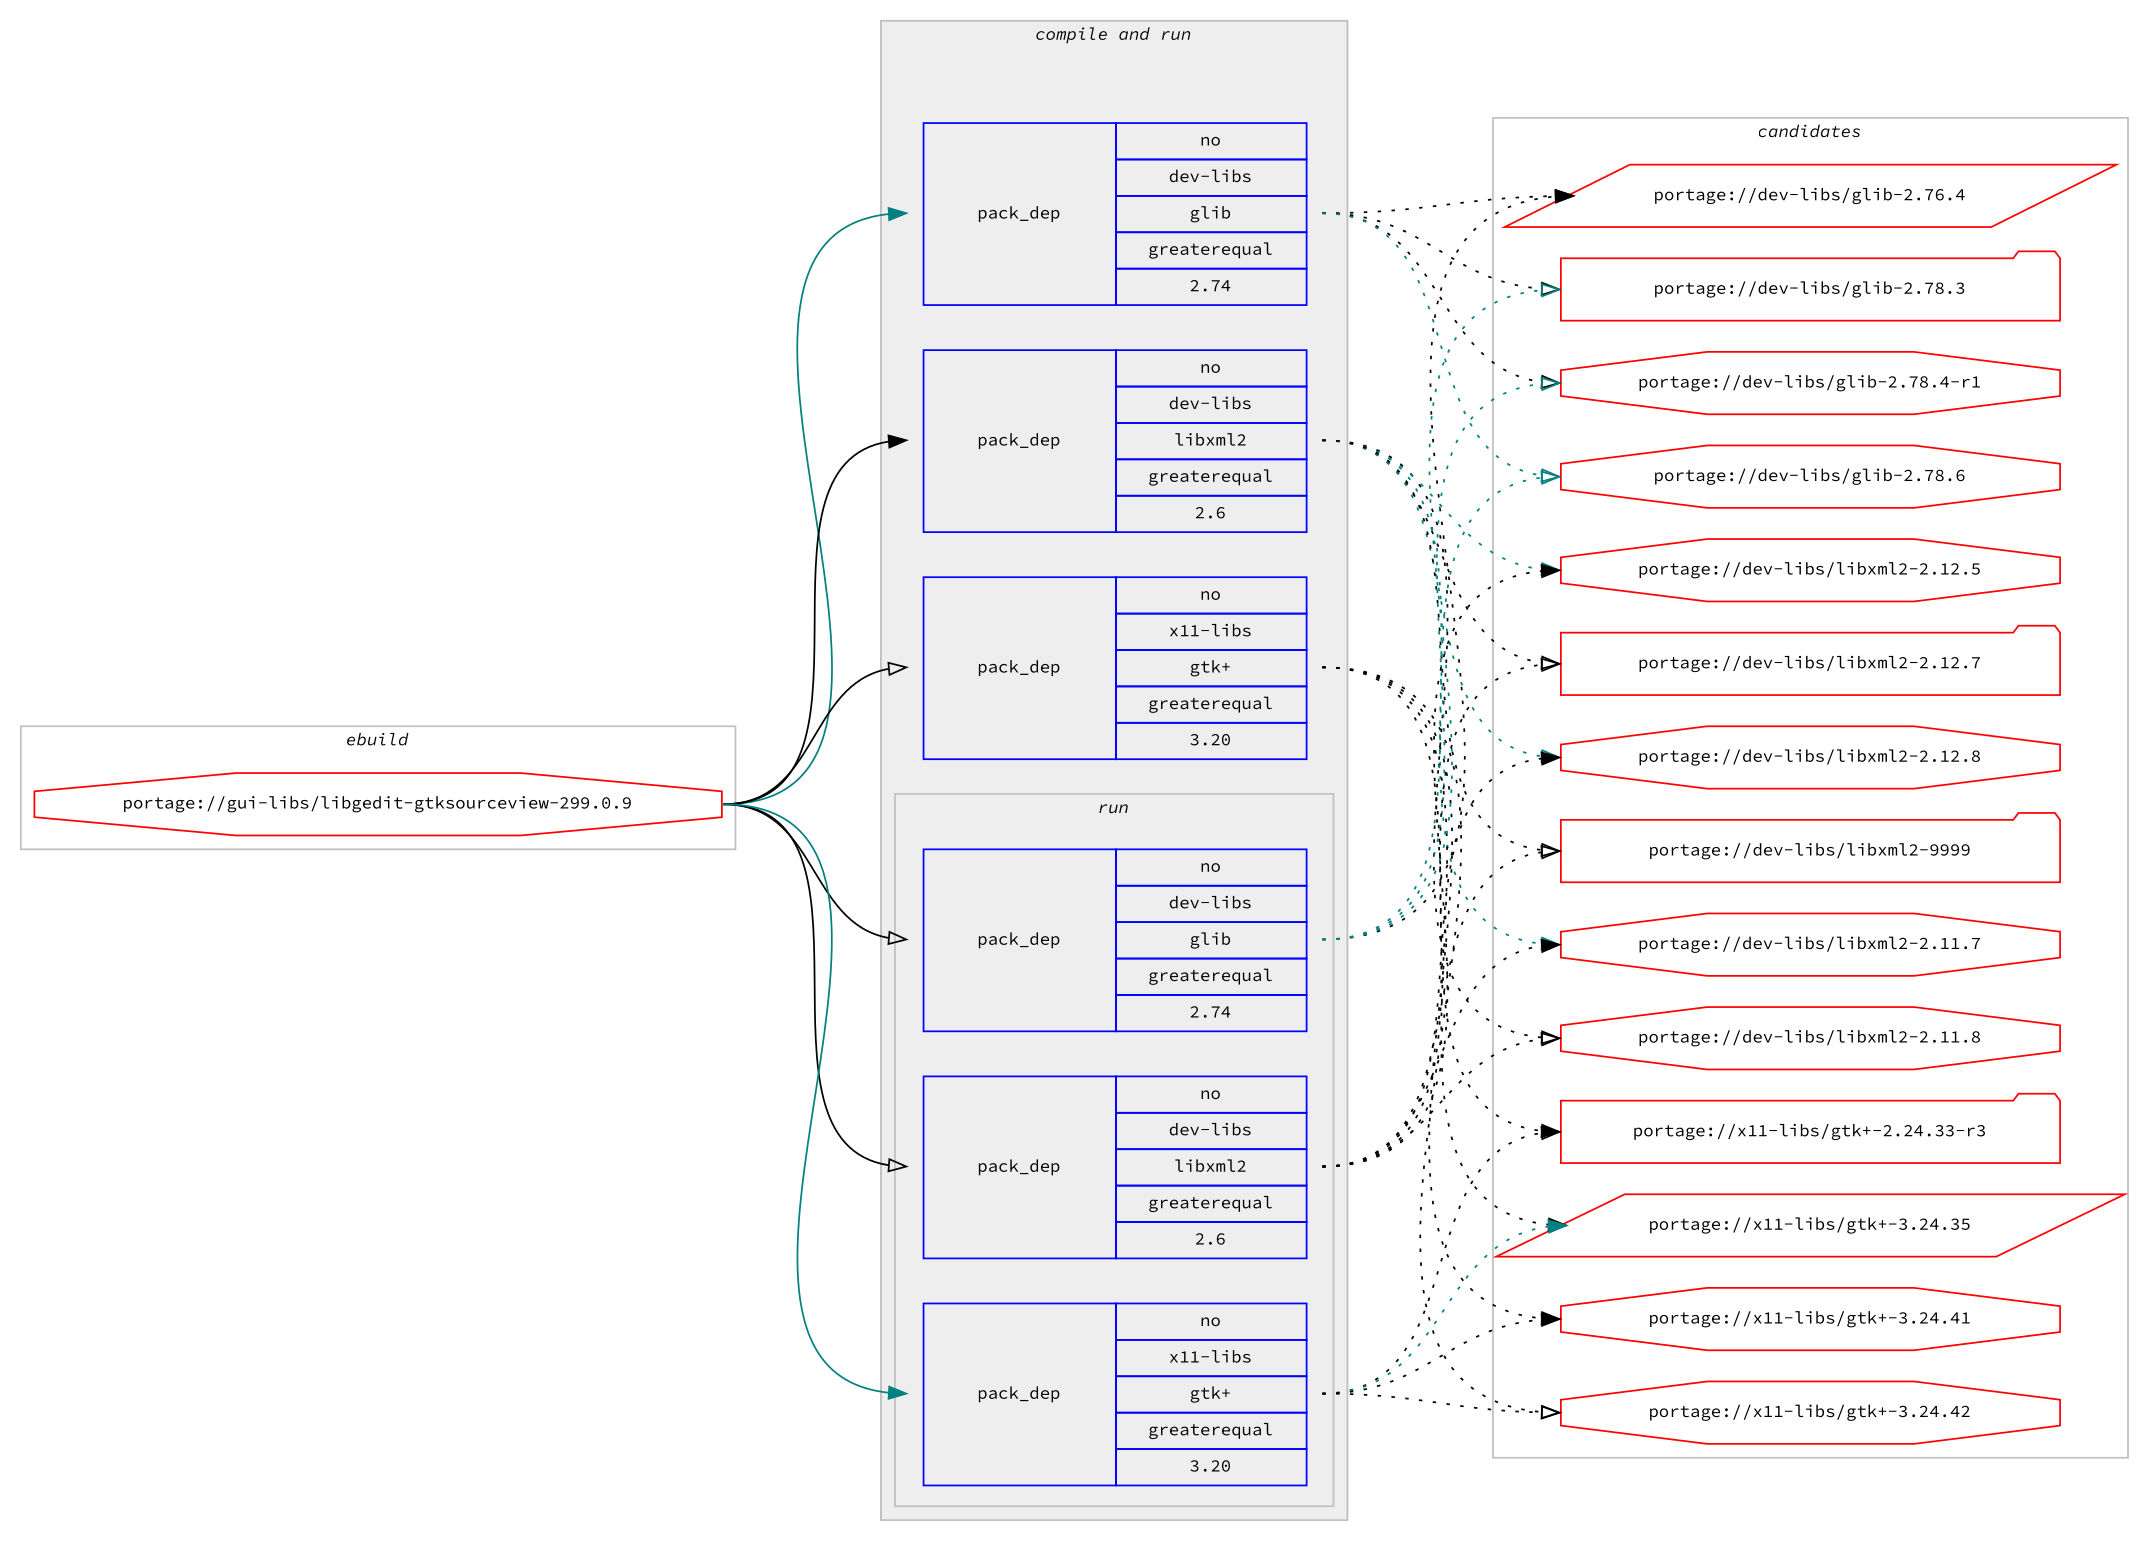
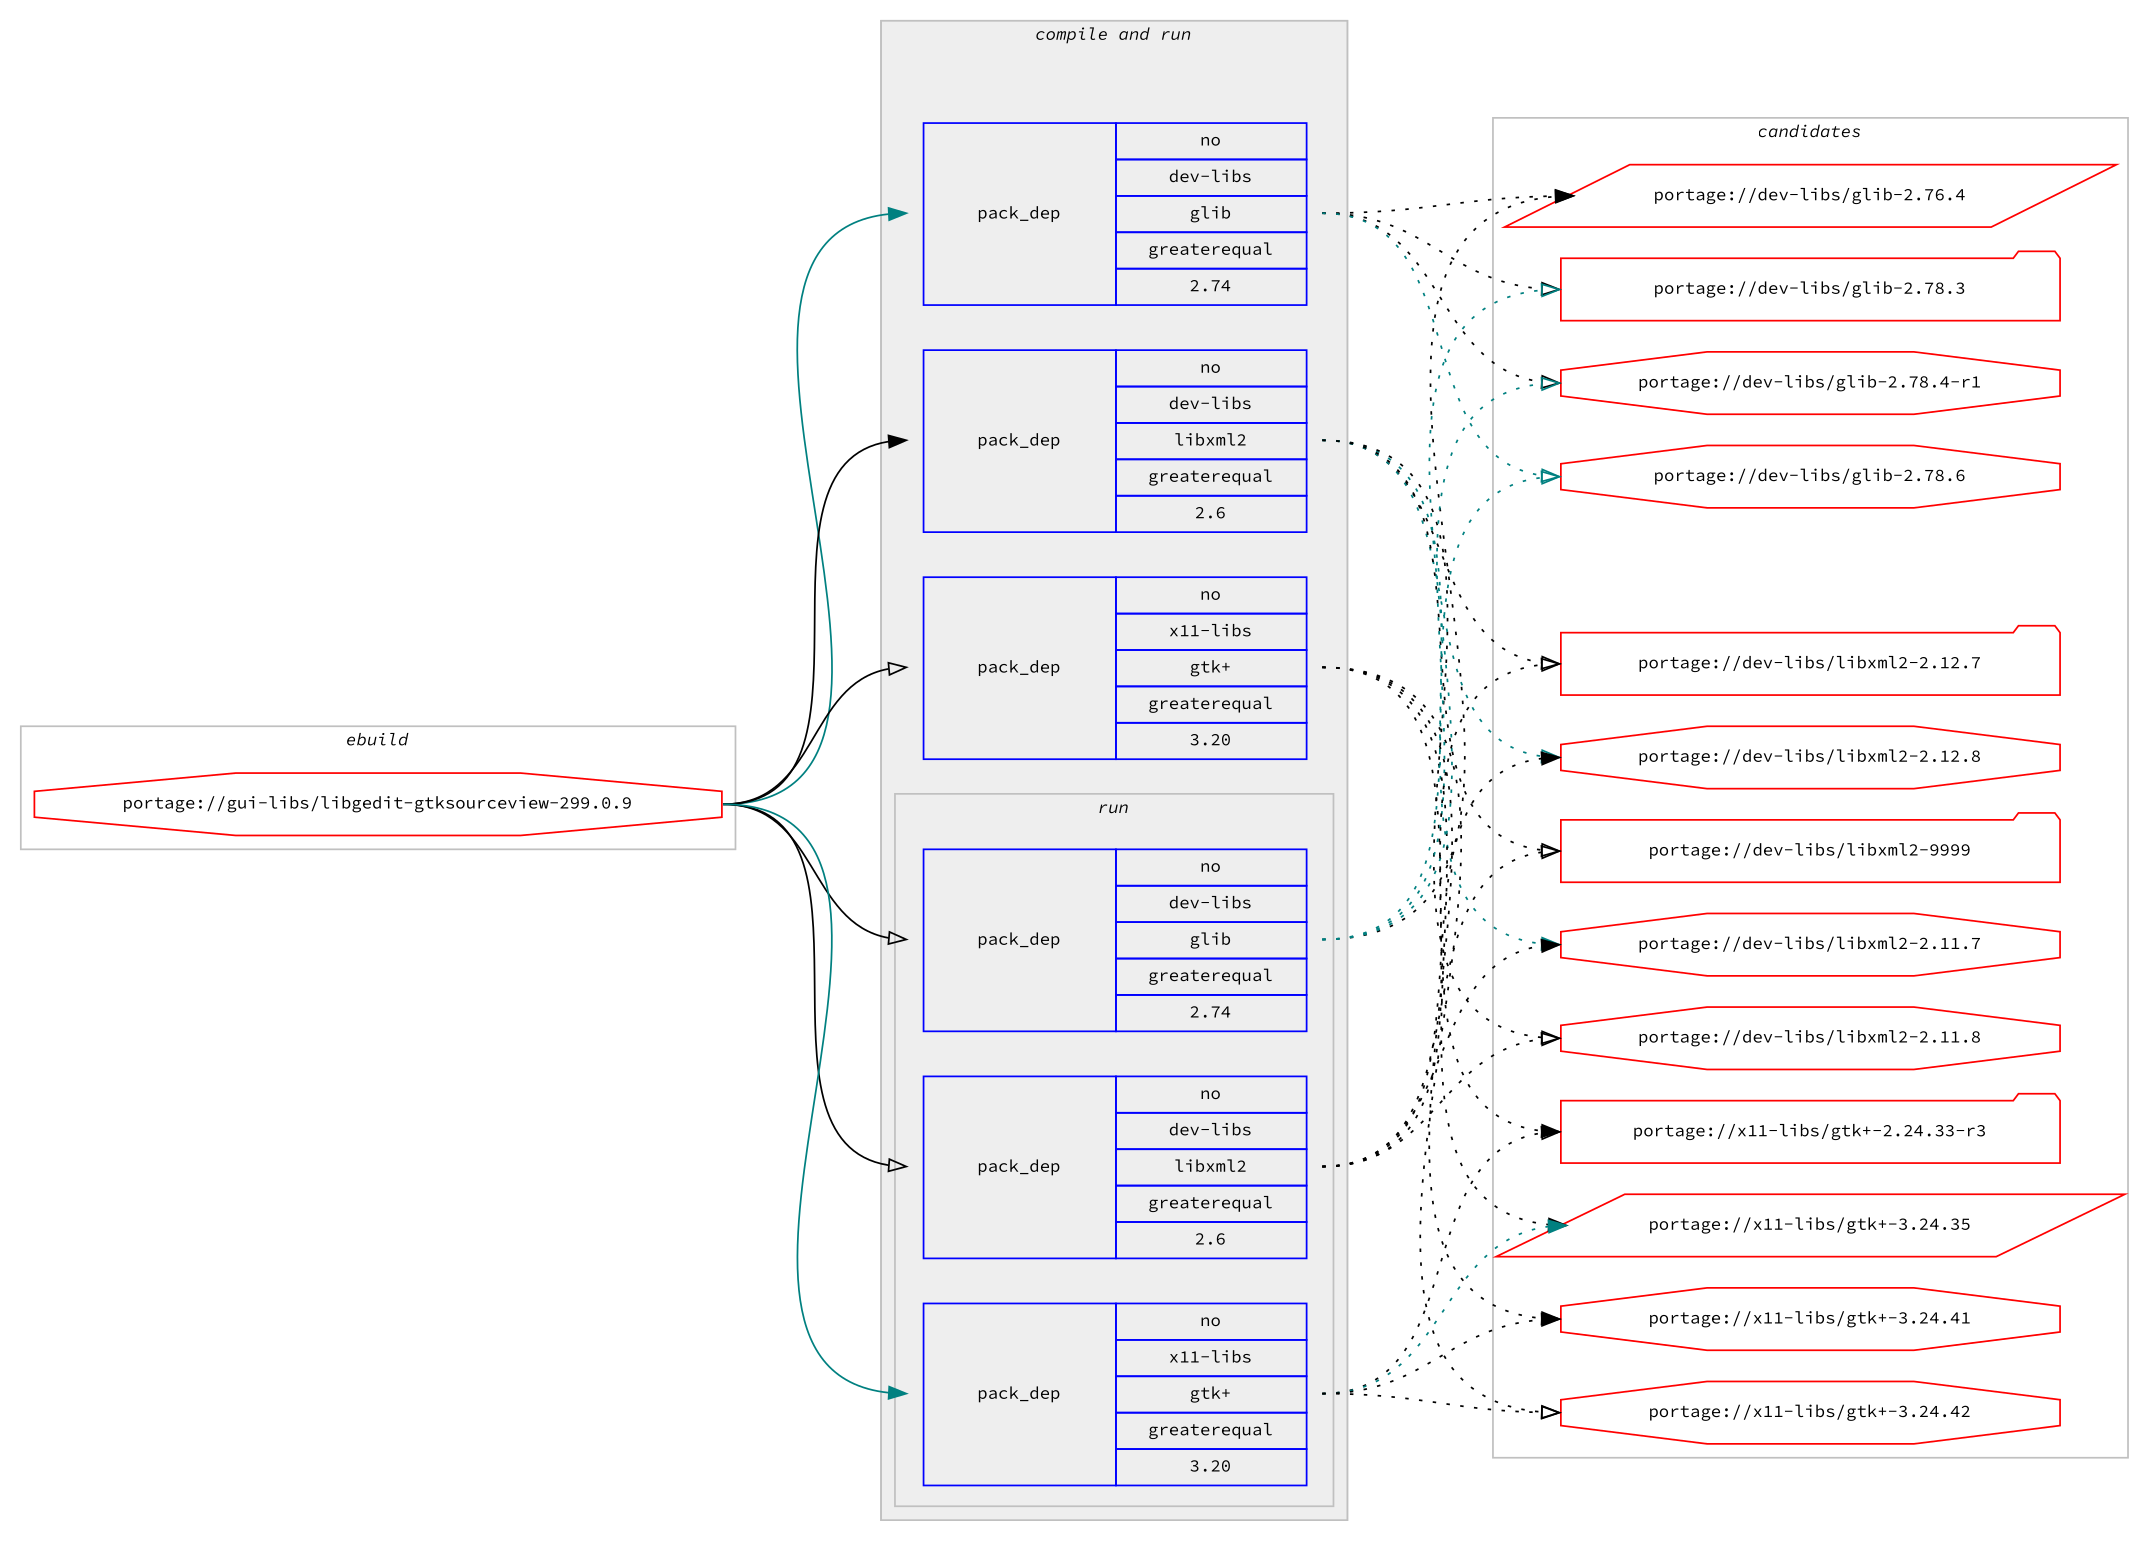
(1810, 570) -> none
